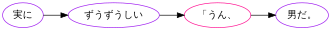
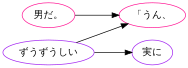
(52, 15) -> (110, 52)
(260, 15) -> (94, 15)
(302, 15) -> (49, 15)
